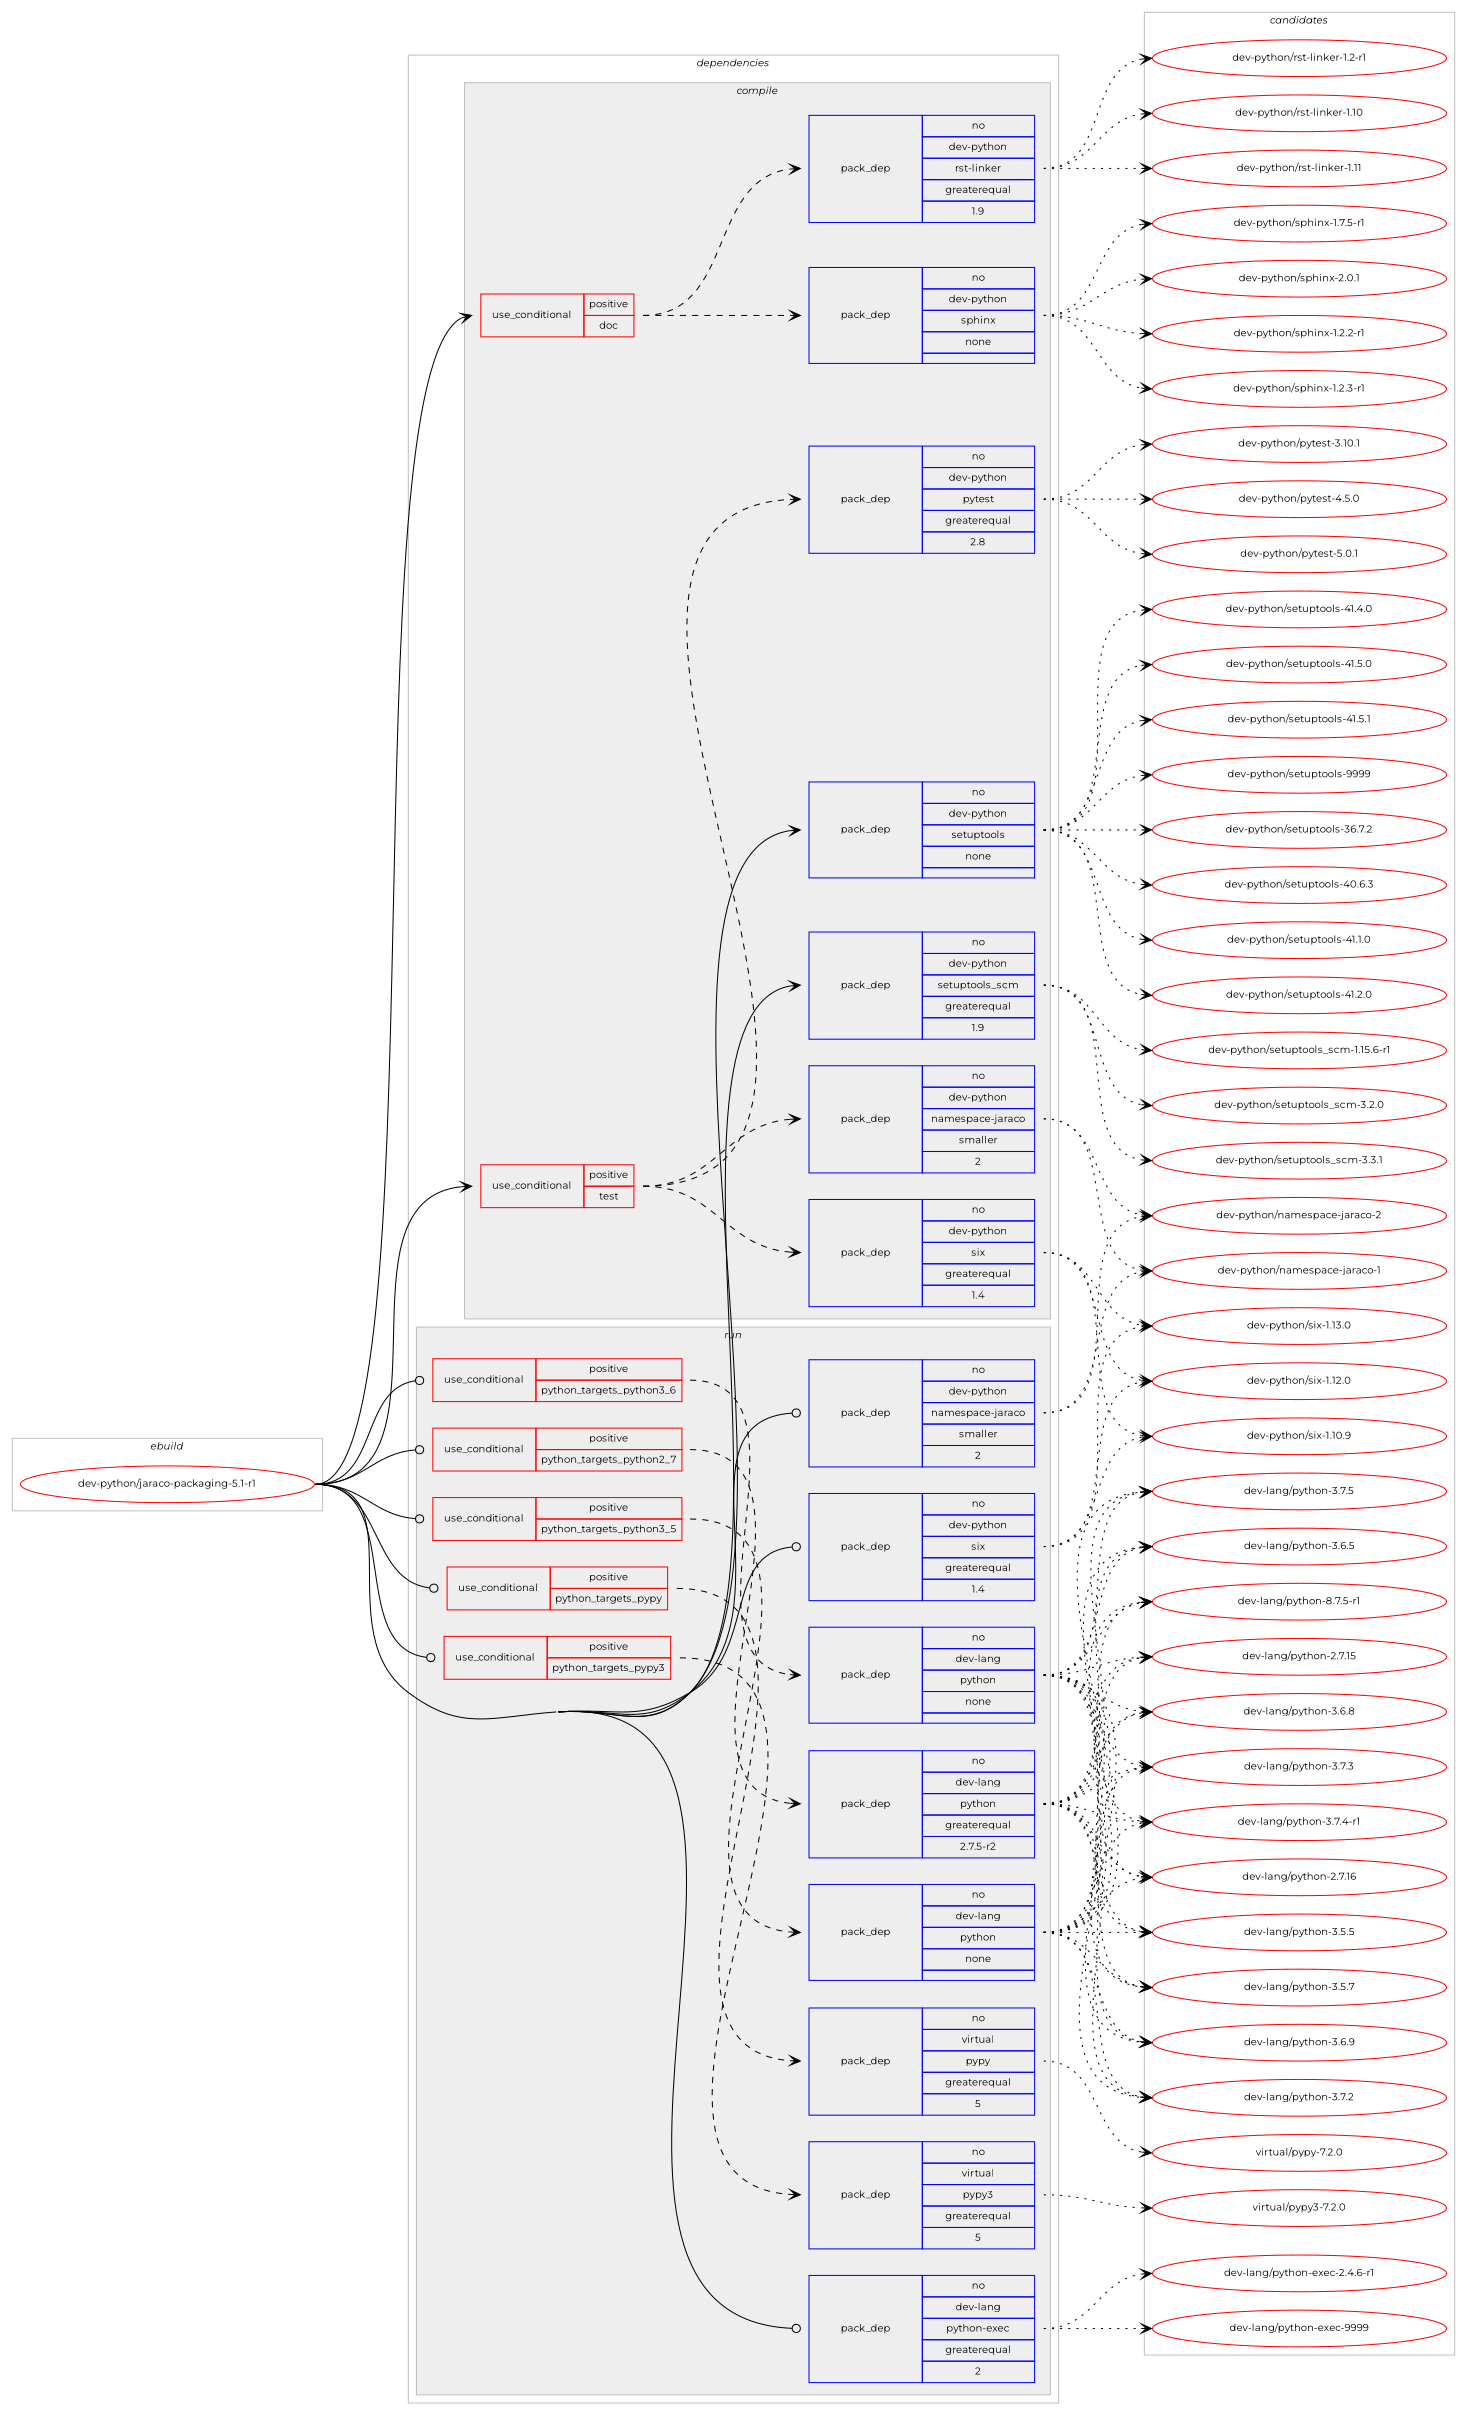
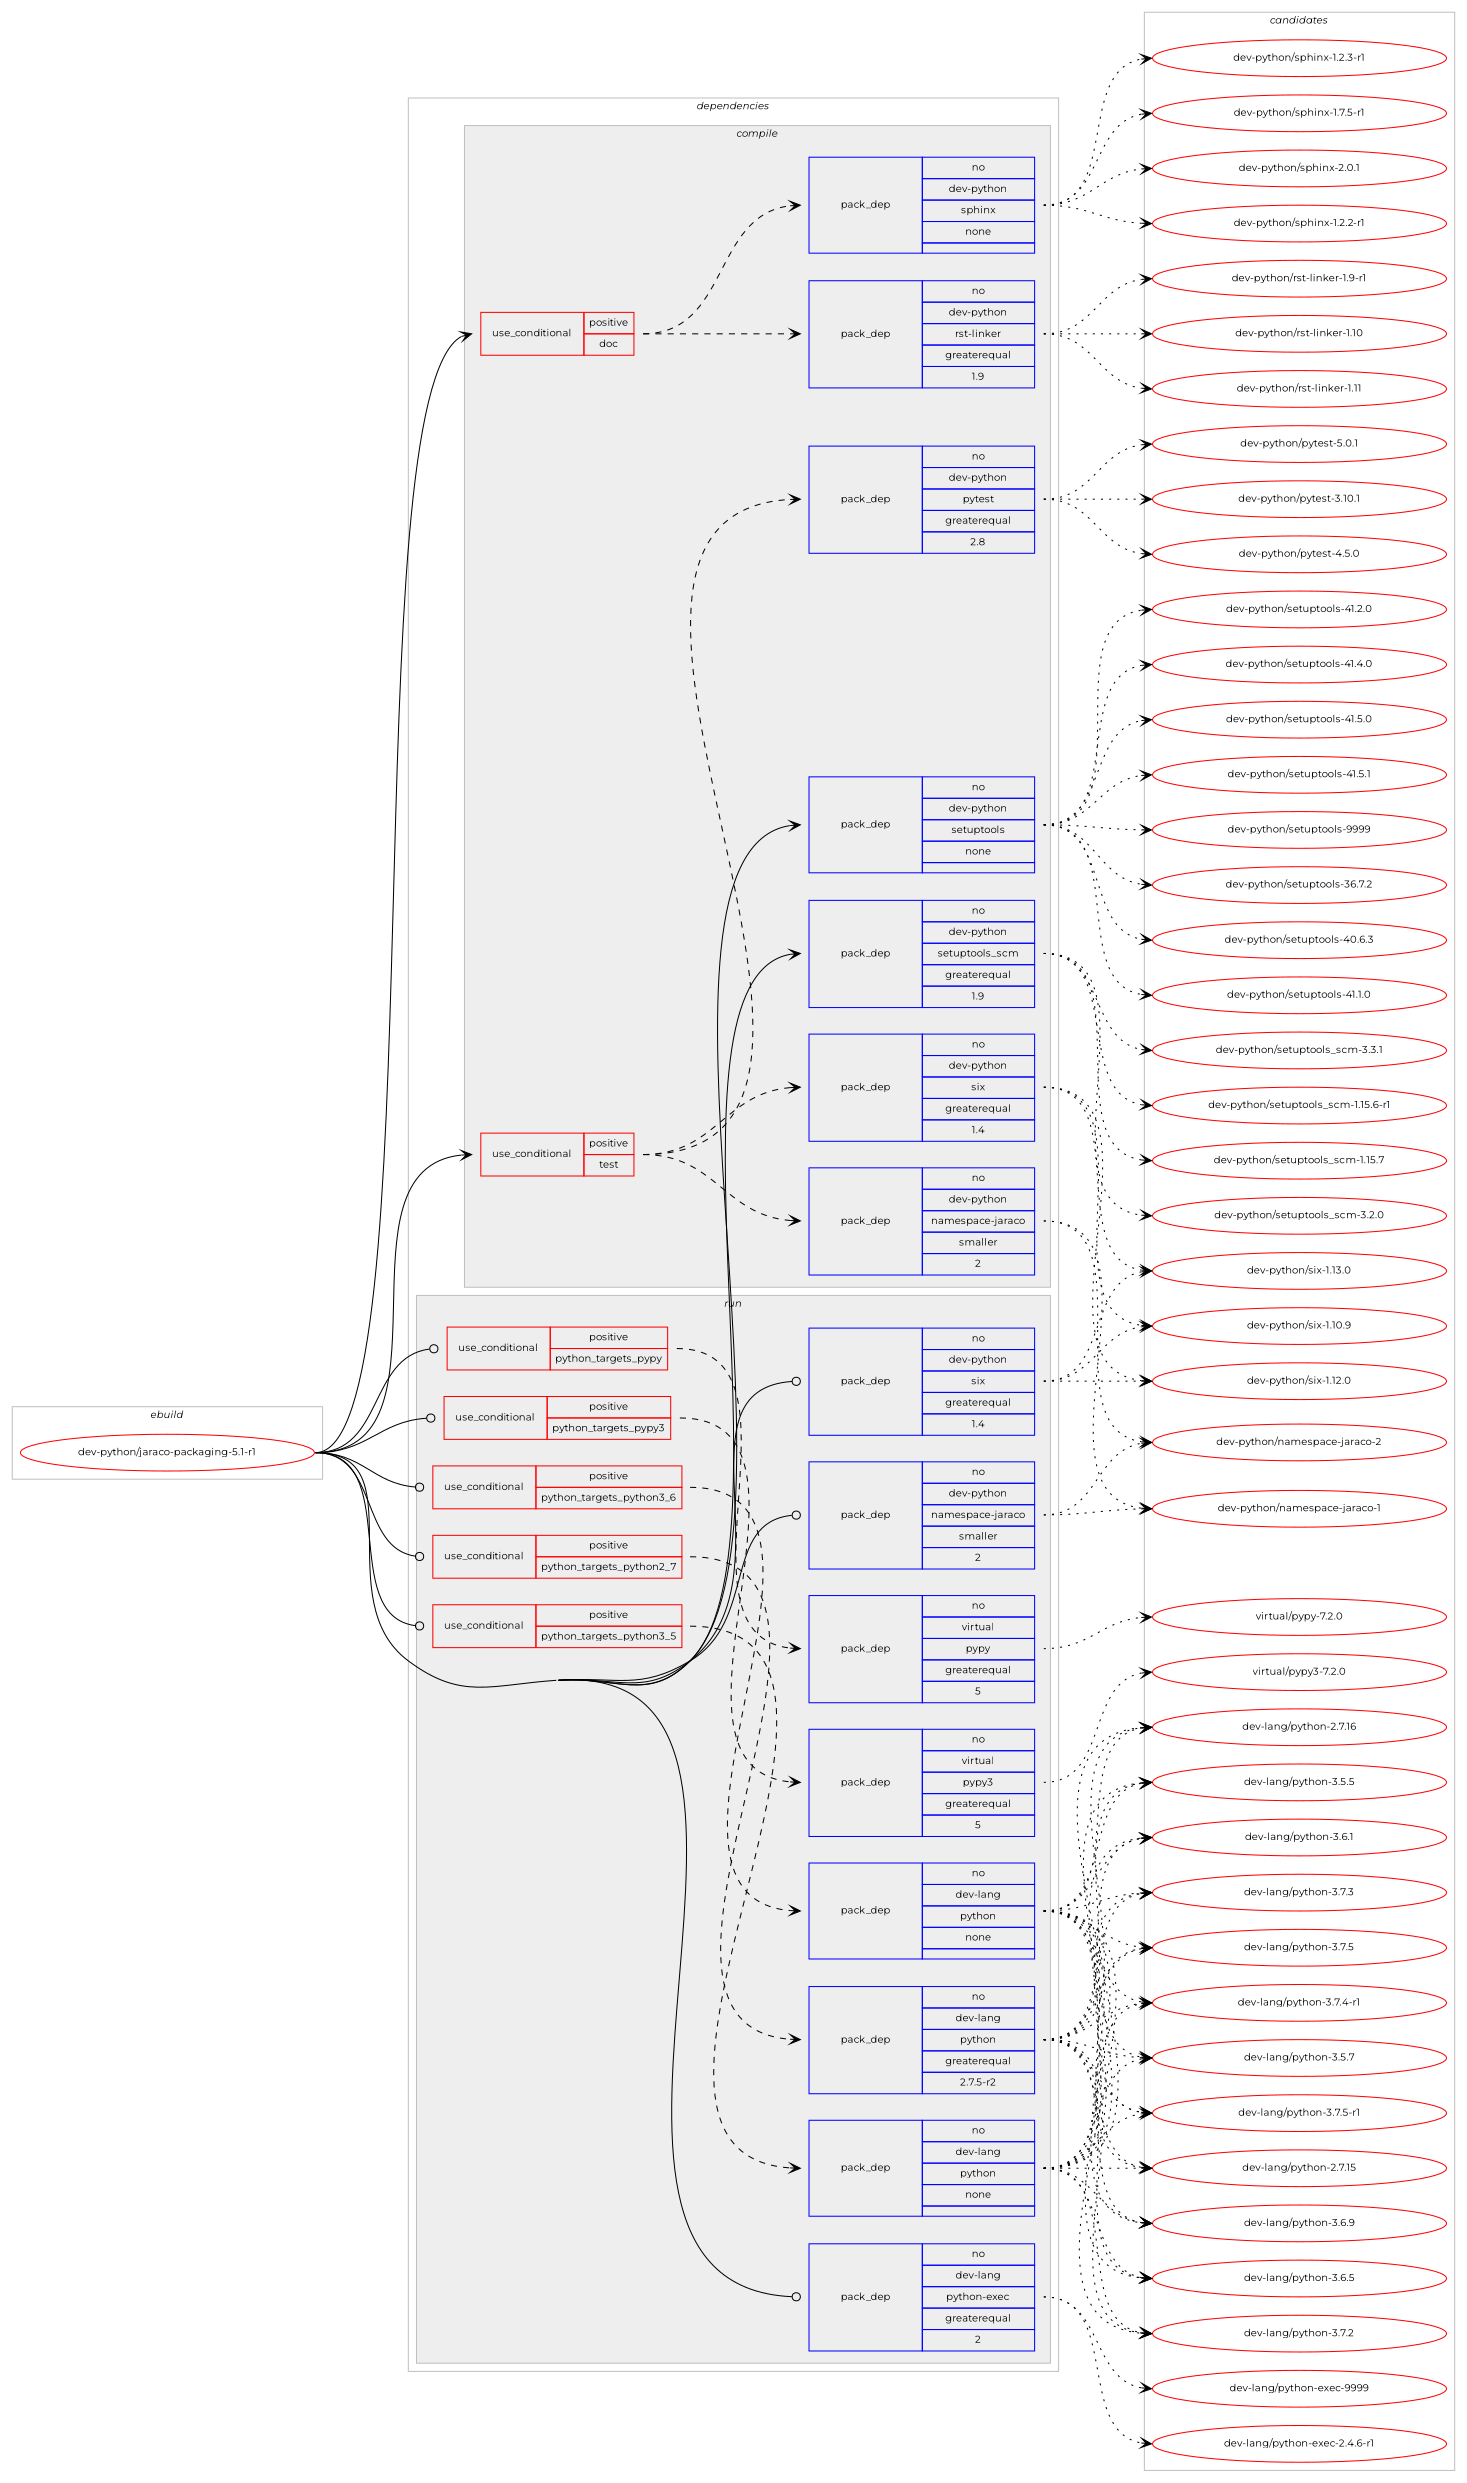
(1300, 58) -> (1300, 279)
none -> (1300, 1161)
(1300, 1602) -> (1300, 2113)
(1300, 1712) -> (1300, 1837)
